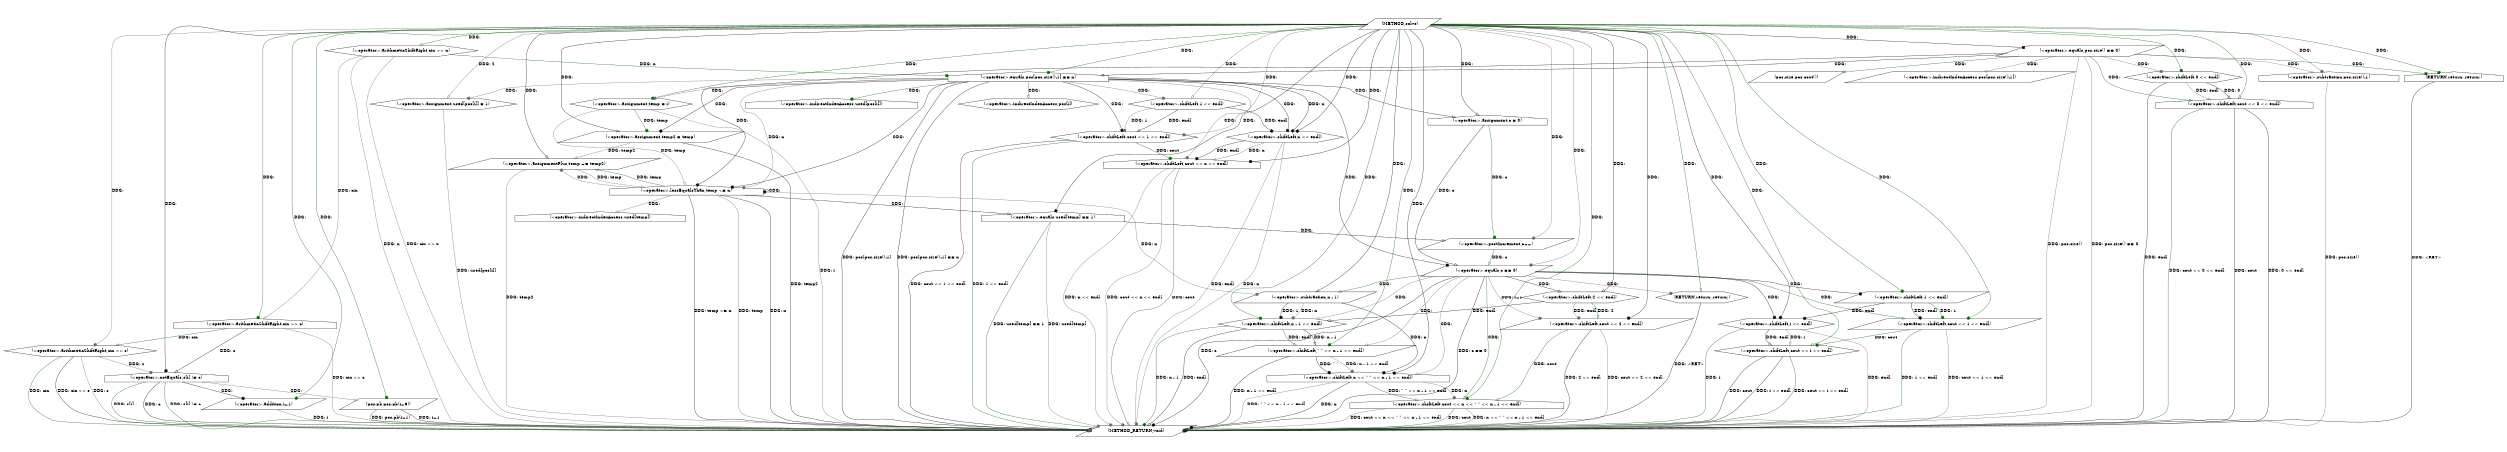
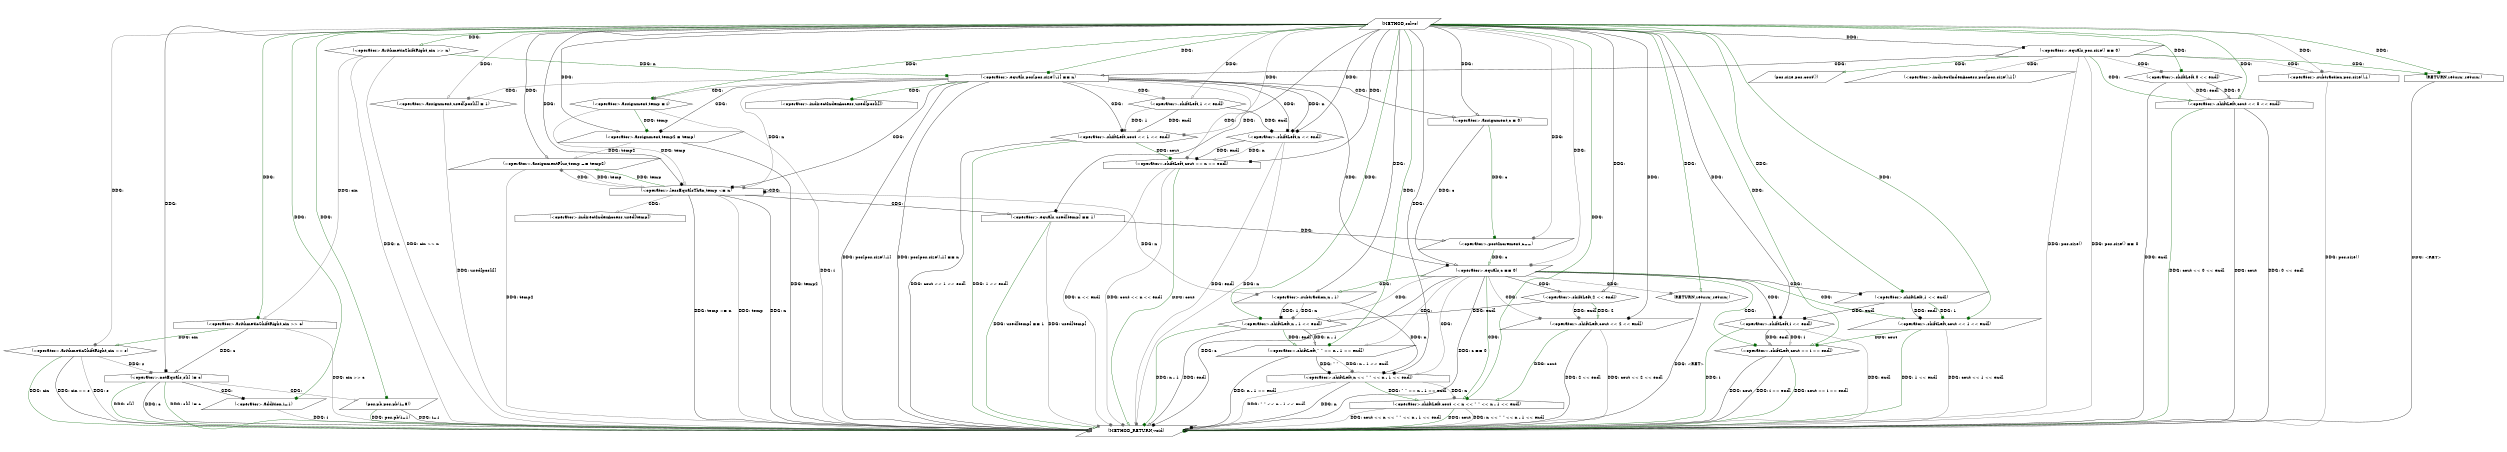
(487, 64) -> (487, 64)
(1286, 67) -> (734, 31)
(1028, 104) -> none
none -> (1697, 279)
(1512, 297) -> (1512, 297)
